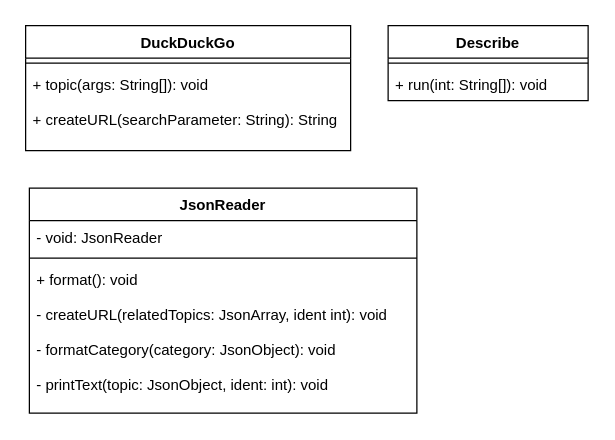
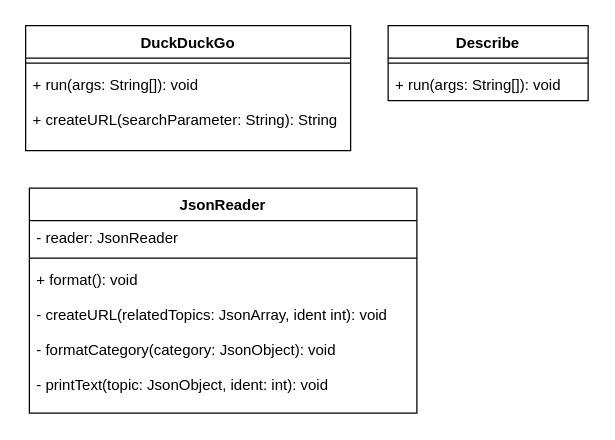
(139, 85) -> (132, 85)
(489, 85) -> (495, 85)
(104, 238) -> (114, 238)
